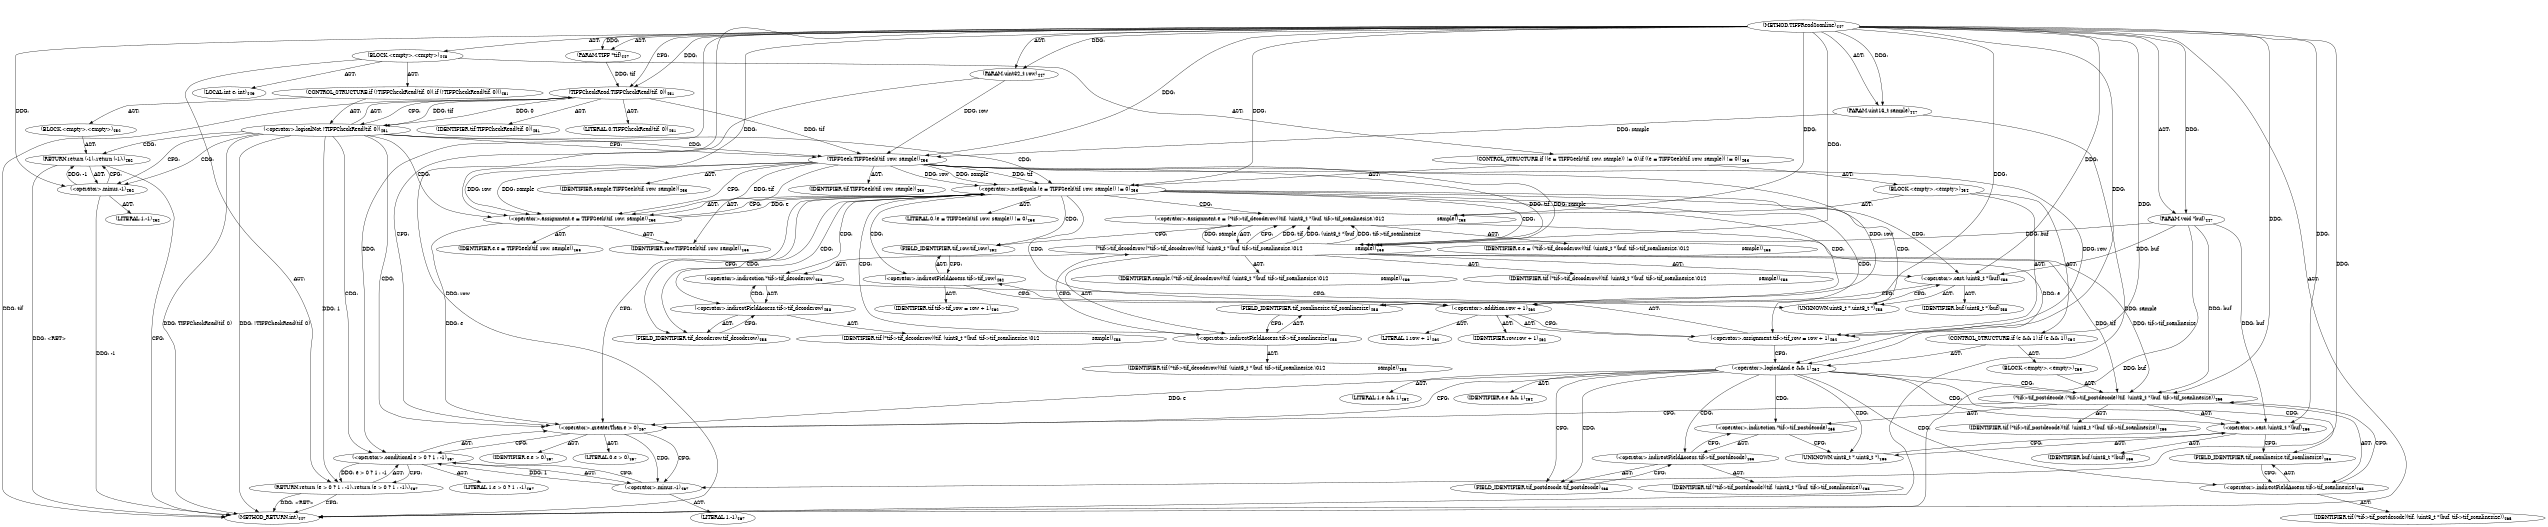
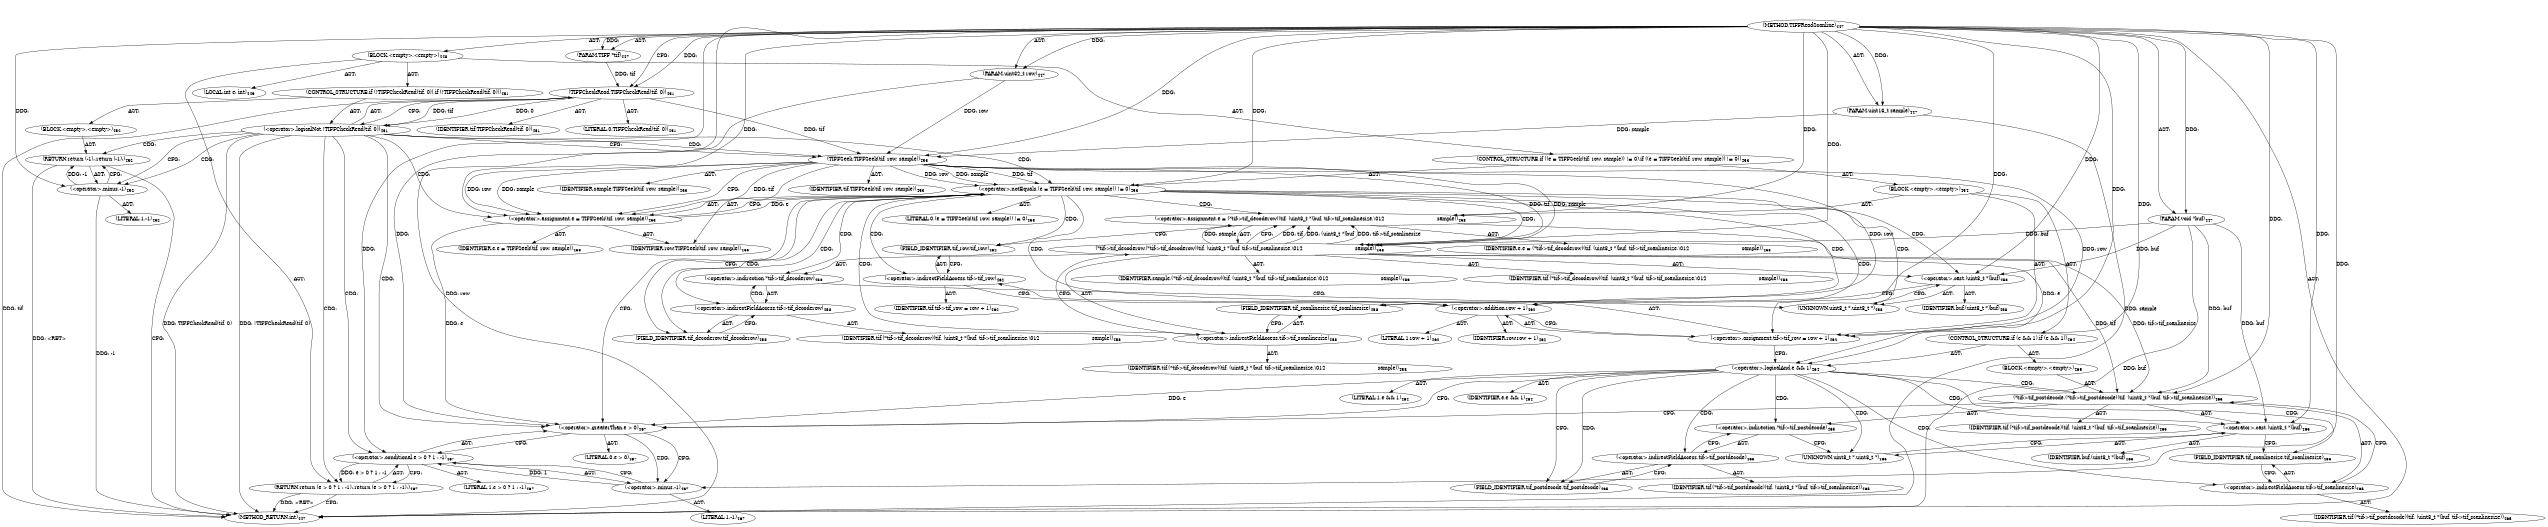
(404, 235) -> (404, 235)
(331, 309) -> (331, 309)
(523, 458) -> none
